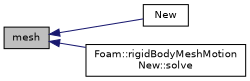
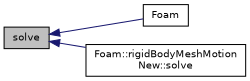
(166, 15) -> (166, 15)
(27, 38) -> (27, 38)
